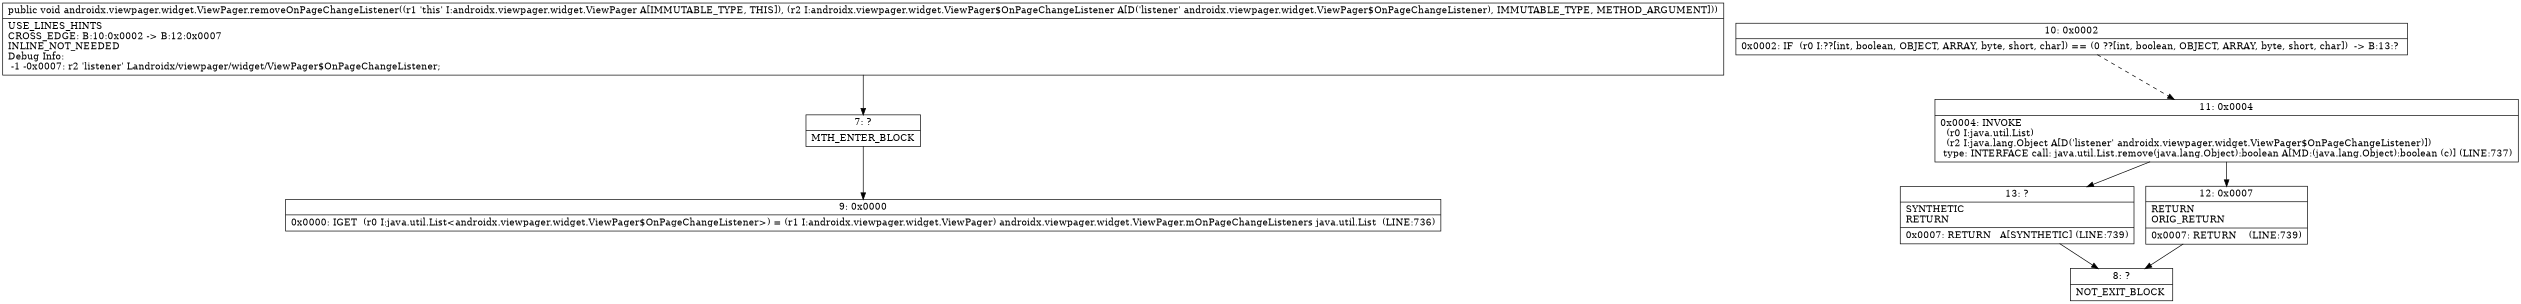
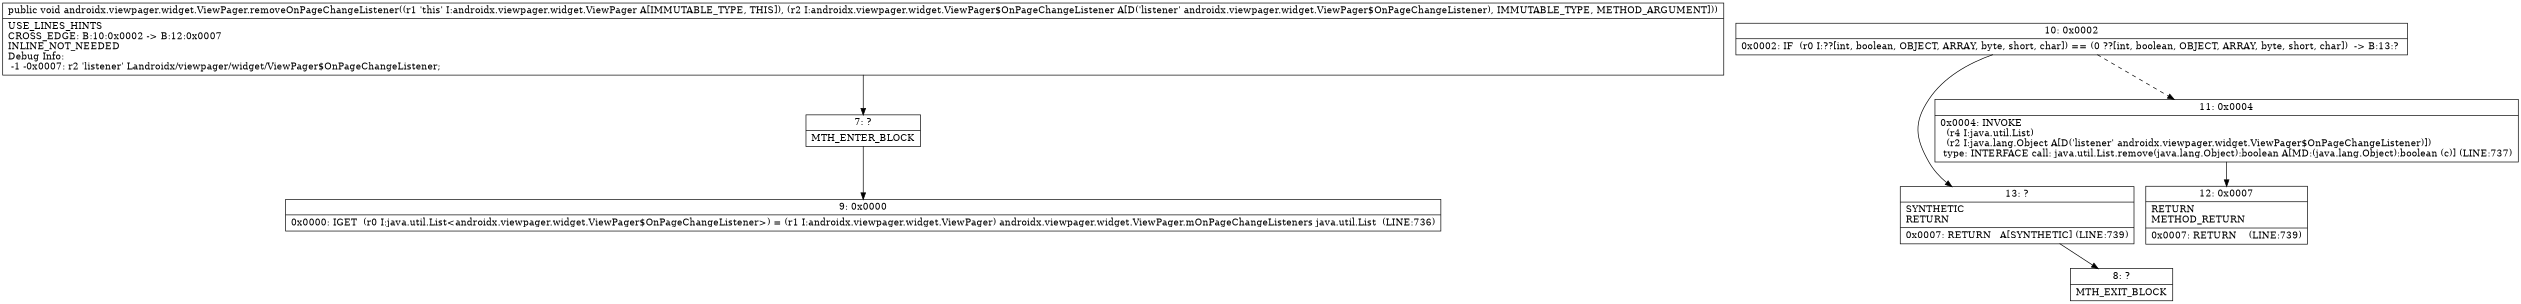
(1987, 133) -> (1987, 133)
(2122, 173) -> (1925, 106)
(2188, 220) -> (2198, 220)
(2167, 255) -> none
(2121, 292) -> (2122, 292)
